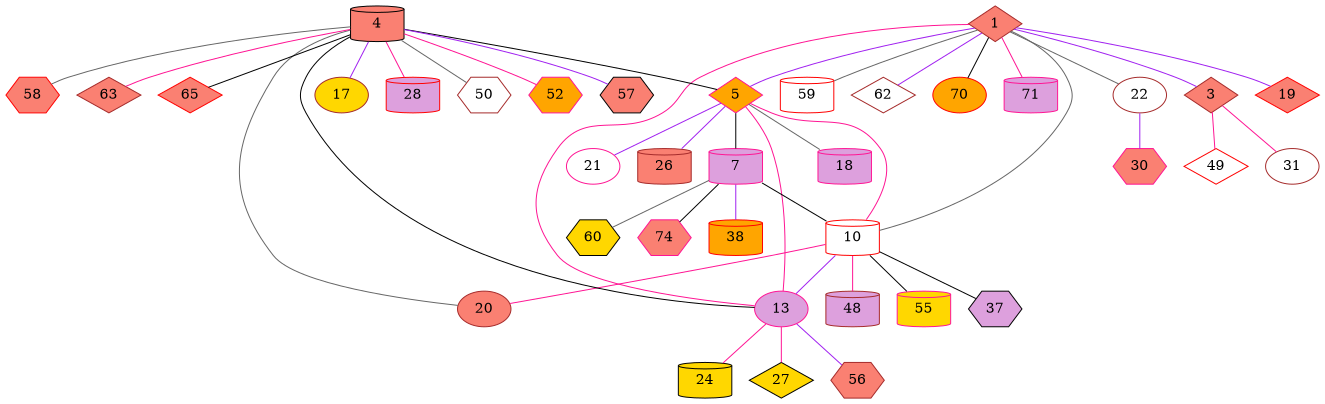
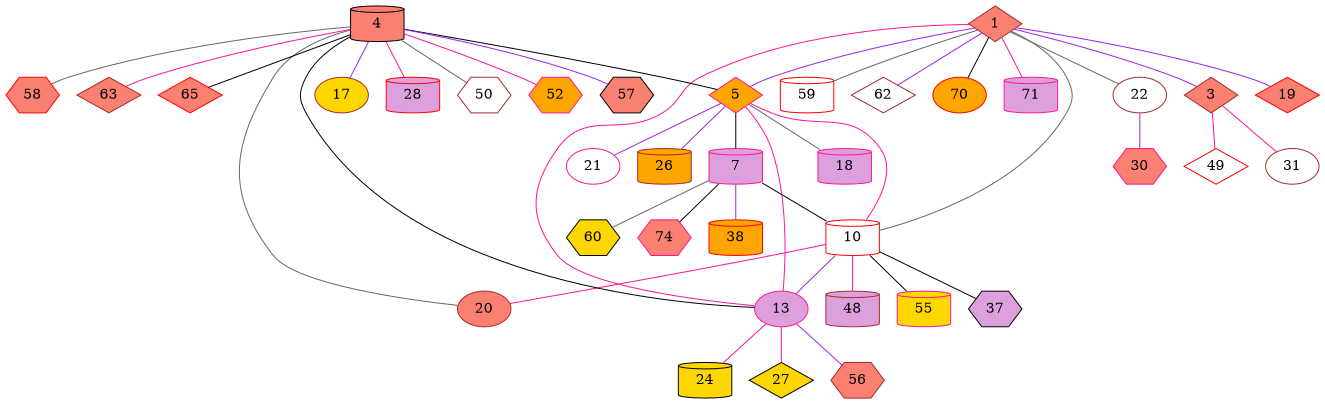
(664, 166) -> (664, 166)
